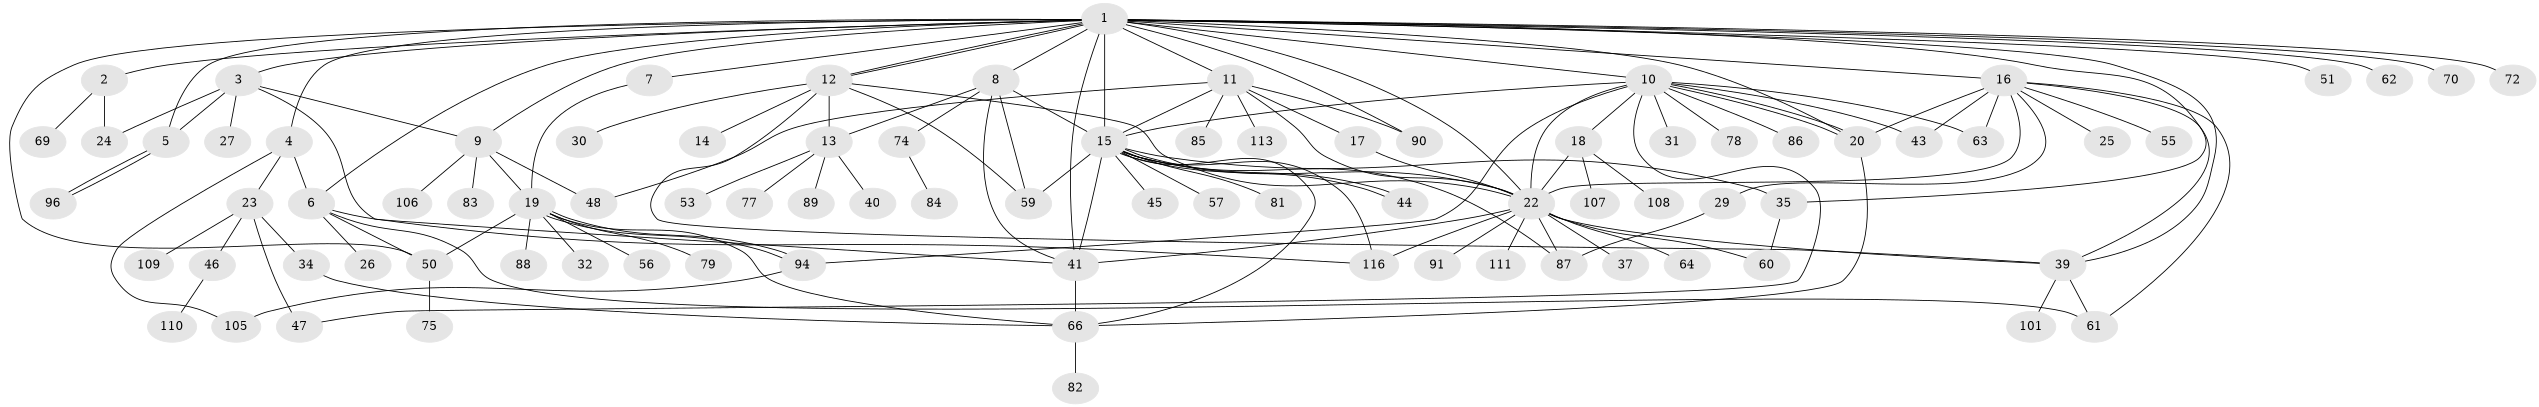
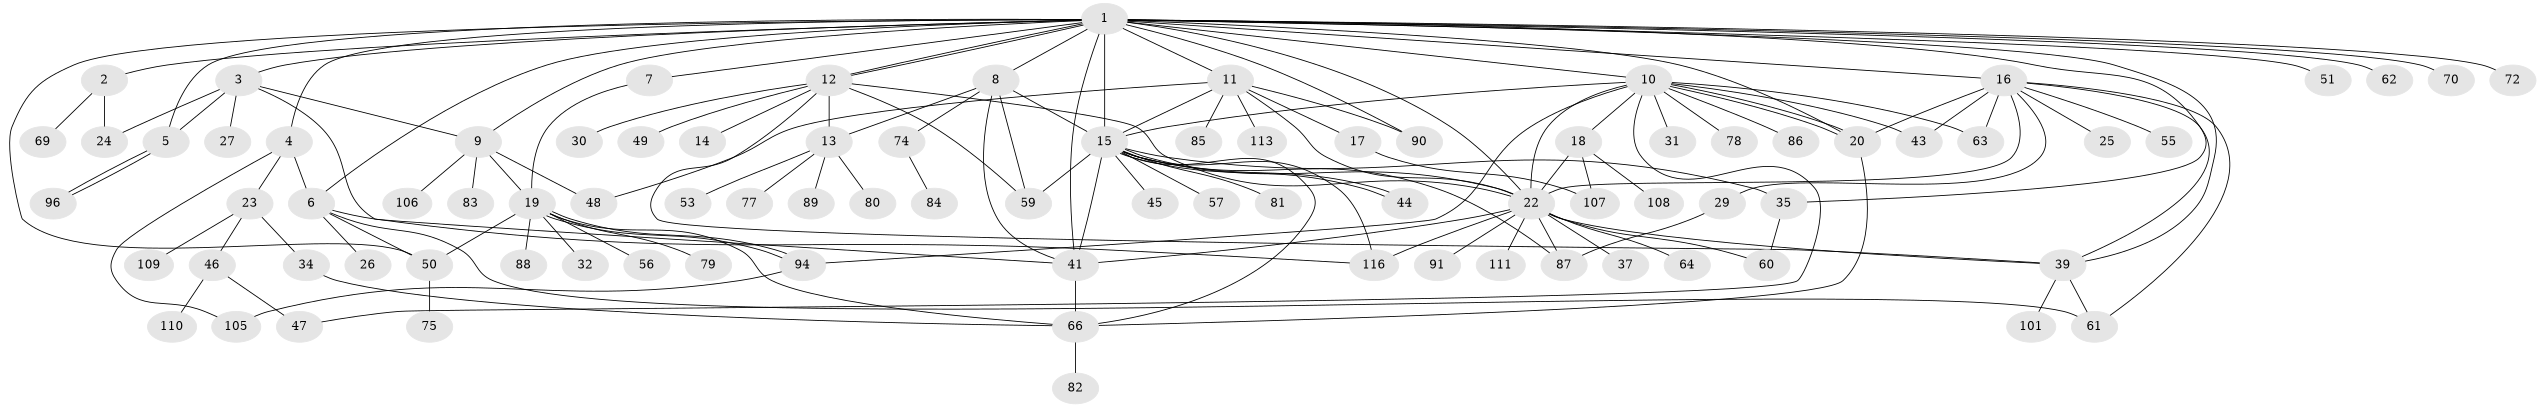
none -> (641, 142)
(1434, 171) -> (1476, 173)
(873, 204) -> (873, 204)
(270, 267) -> (256, 296)
